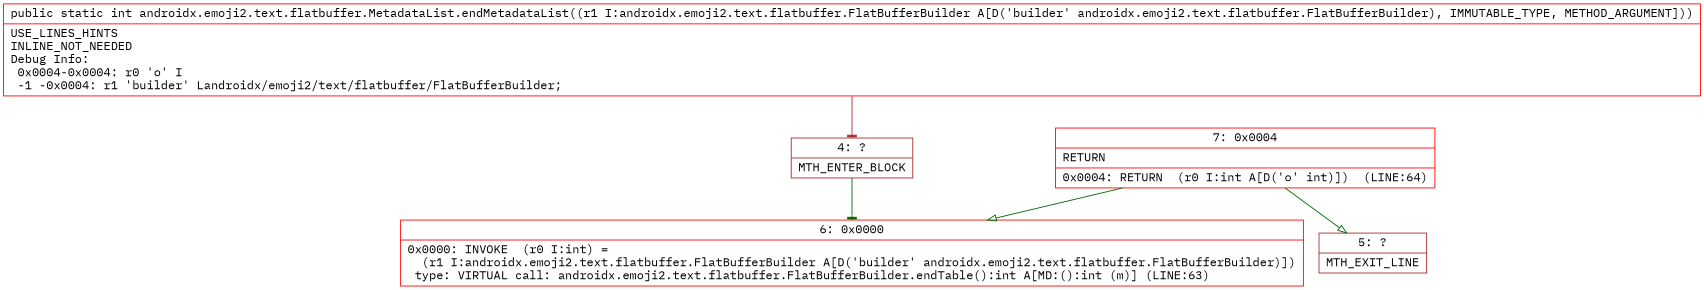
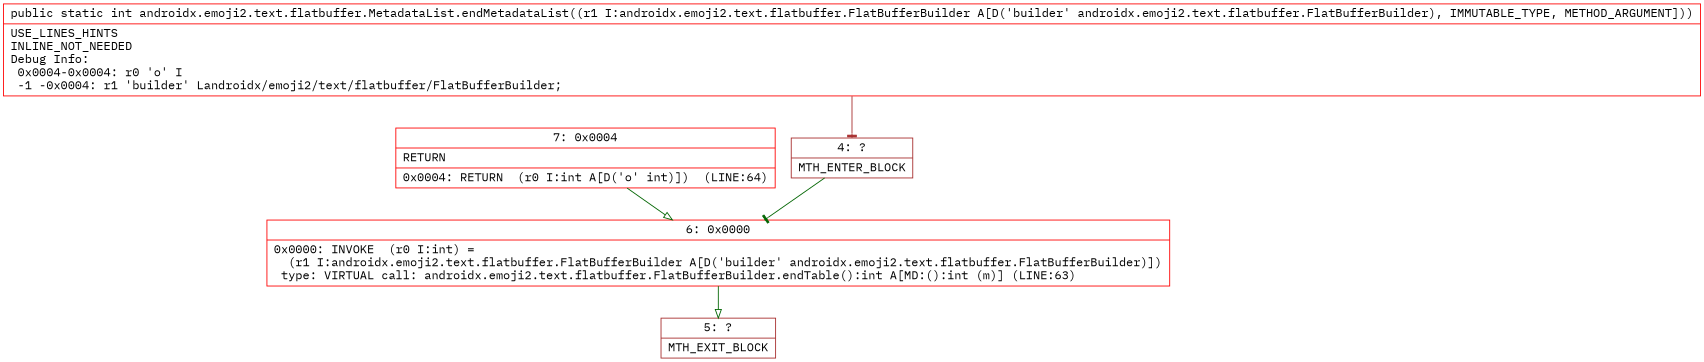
(1312, 208) -> (718, 298)
(1373, 263) -> (718, 348)
